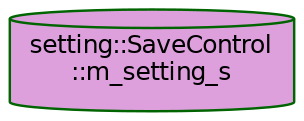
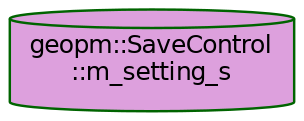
(152, 60) -> (152, 60)
